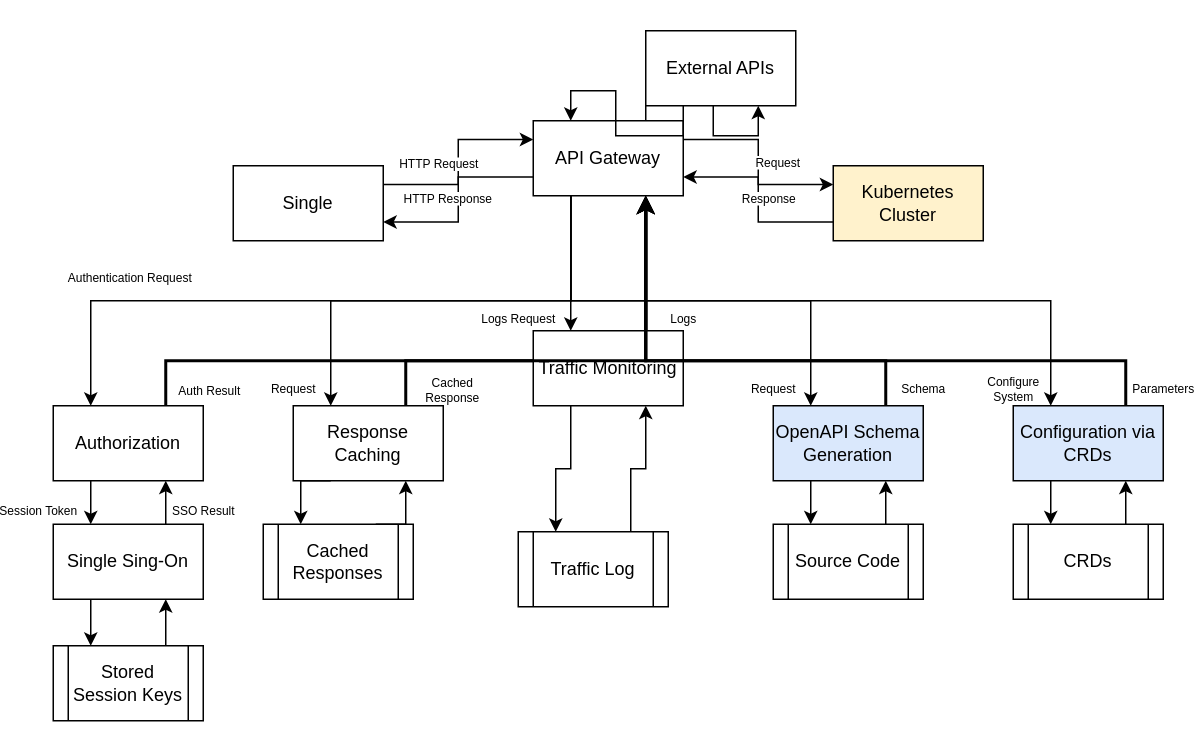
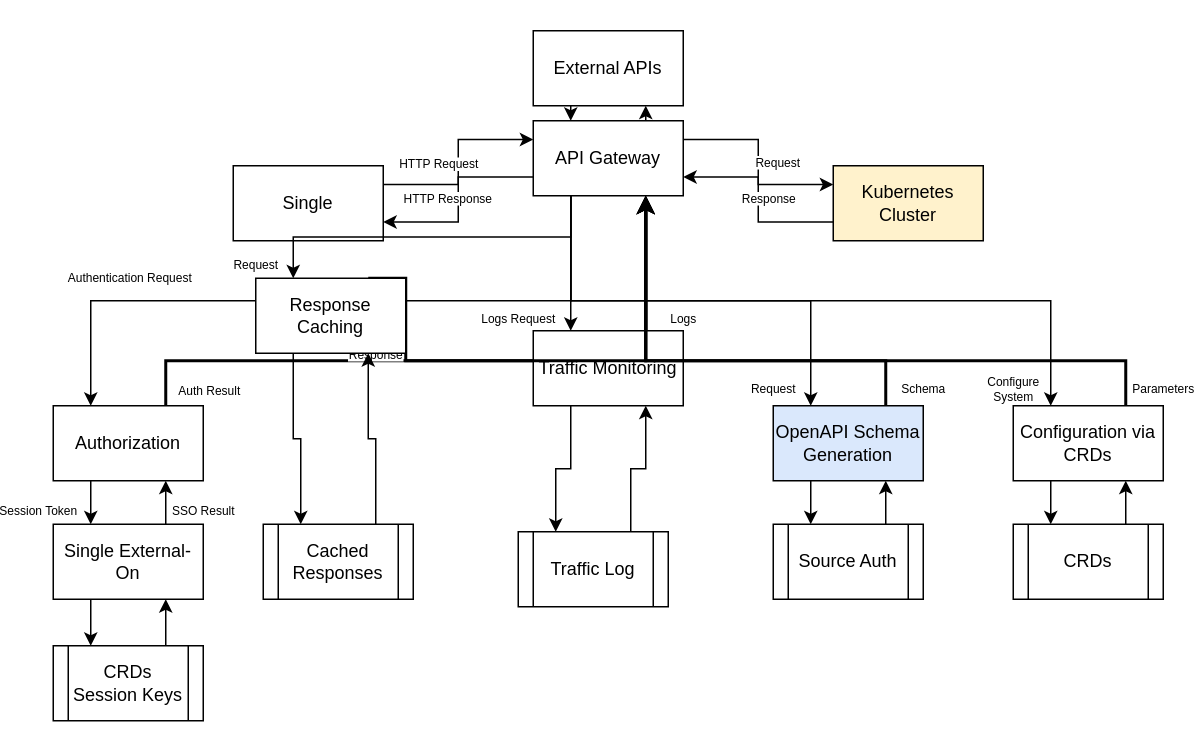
(721, 68) -> (608, 68)
(368, 443) -> (331, 316)
(1088, 443) -> (1088, 443)
(128, 562) -> (128, 562)
(848, 562) -> (848, 562)
(128, 683) -> (128, 683)
